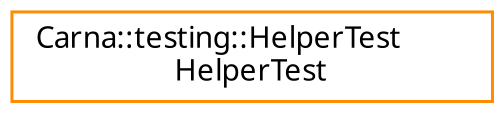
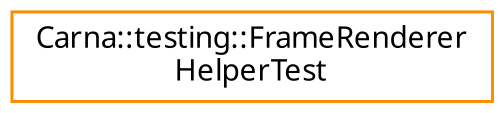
(252, 57) -> (252, 57)
